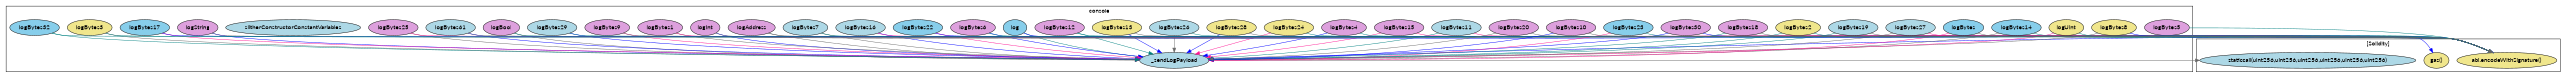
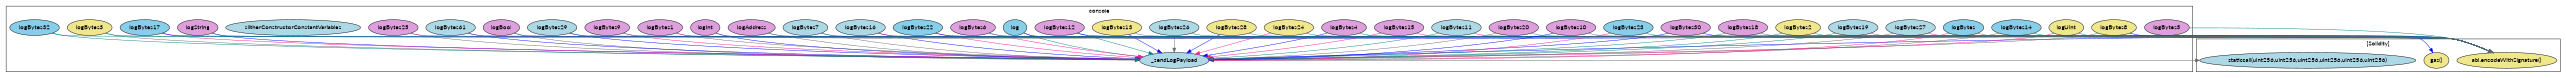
(1784, 36) -> (1784, 36)
(1060, 46) -> (1060, 46)
